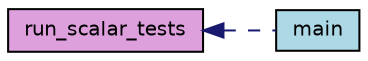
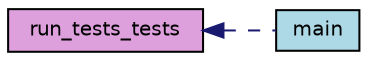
(106, 30) -> (106, 30)
